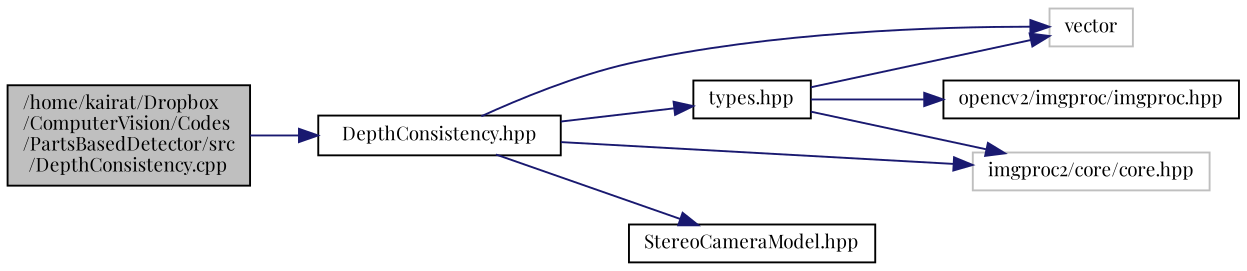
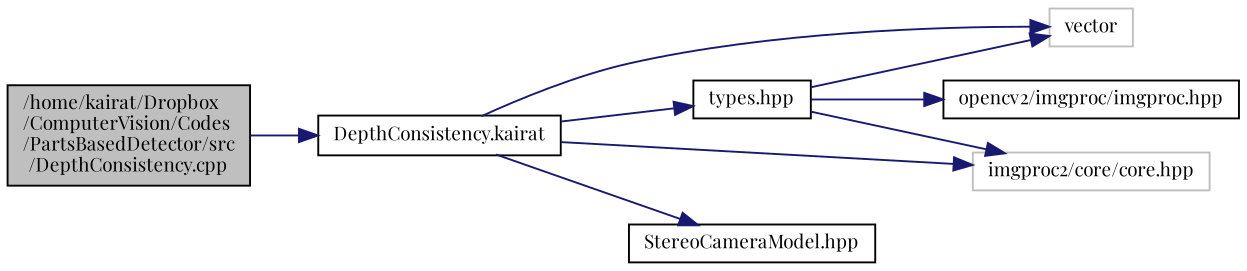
(440, 135) -> (440, 135)
